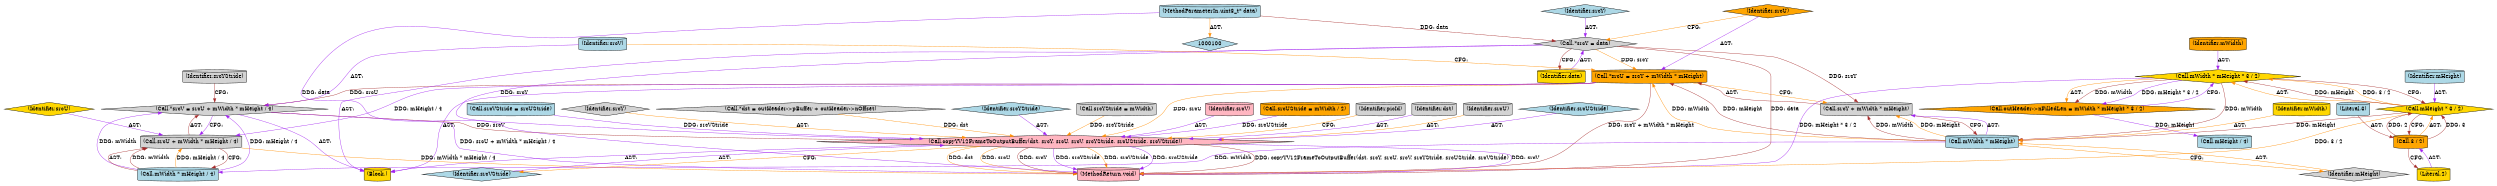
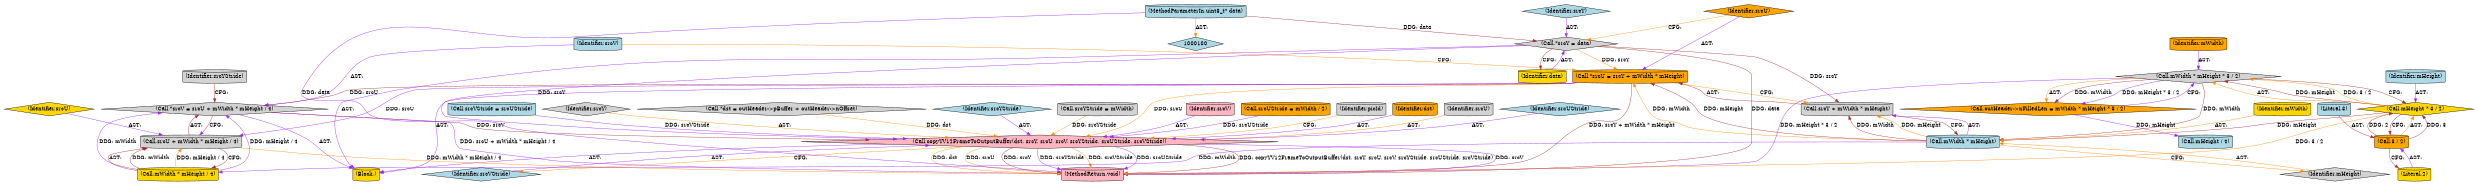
(2218, 76) -> (2198, 76)
(418, 109) -> (400, 109)
(1434, 109) -> (1415, 109)
(178, 174) -> (178, 174)
